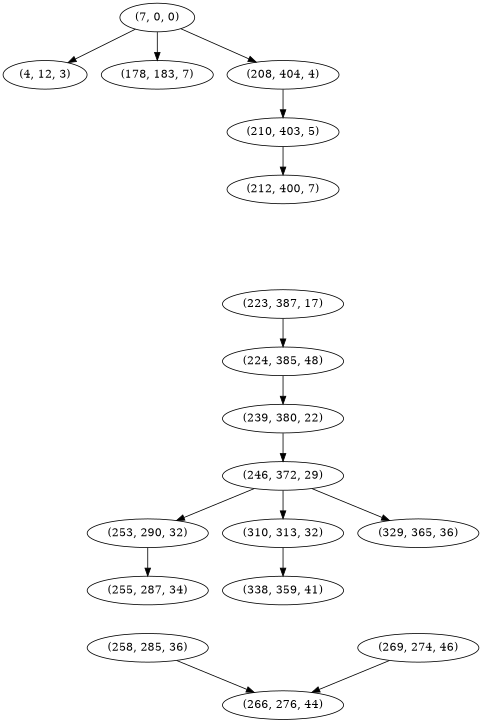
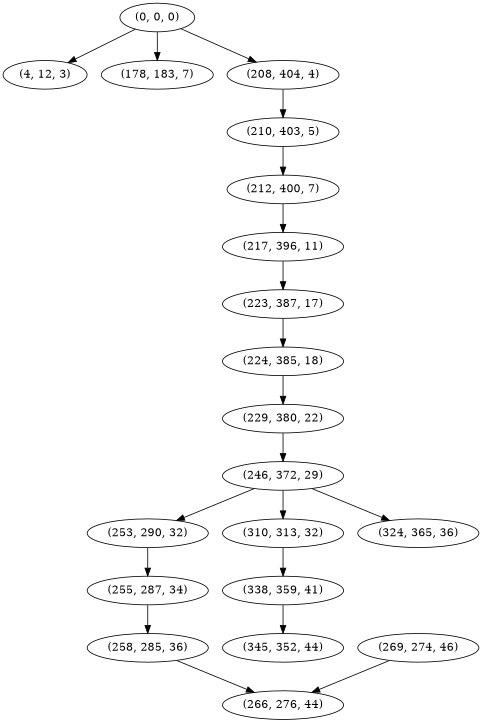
(157, 18) -> (157, 18)
none -> (283, 247)
(283, 361) -> (283, 361)
(283, 419) -> (283, 419)
(418, 533) -> (418, 533)
none -> (148, 615)
none -> (283, 648)
